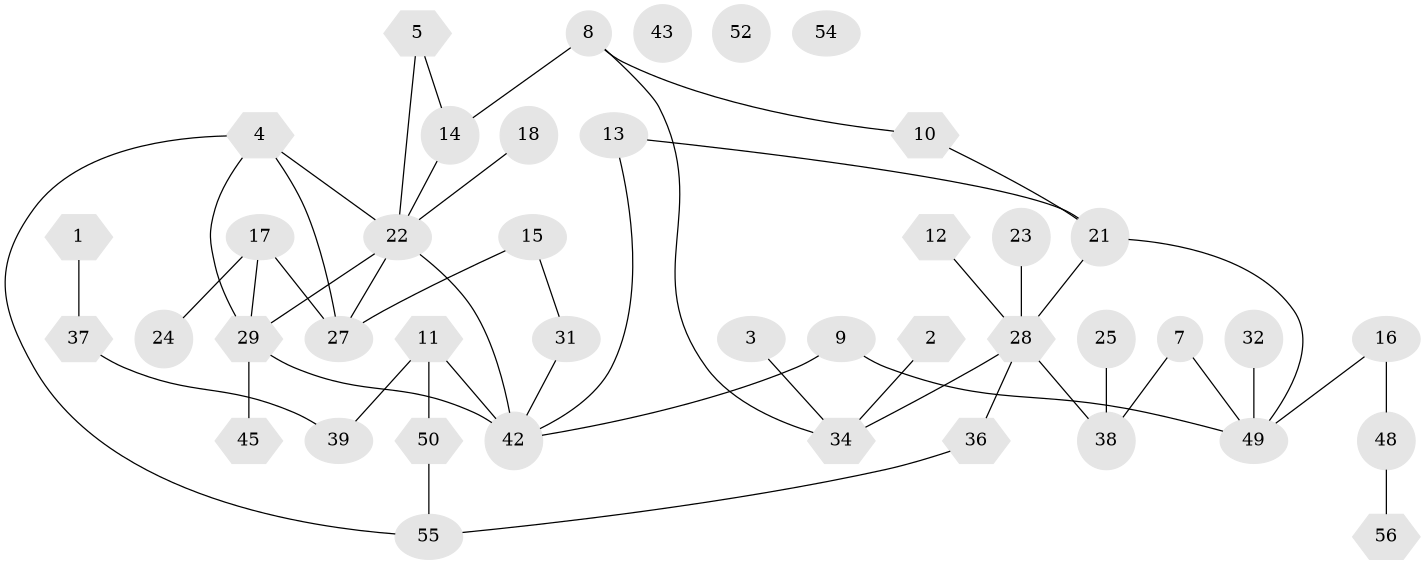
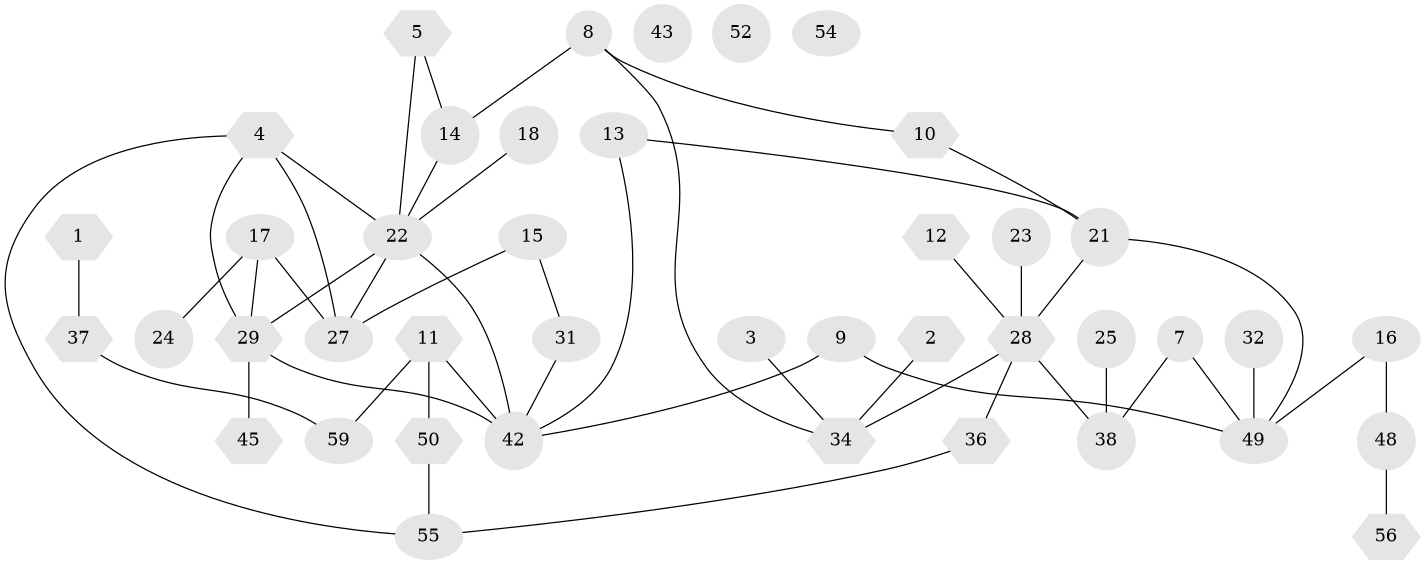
(339, 441) -> (339, 441)
